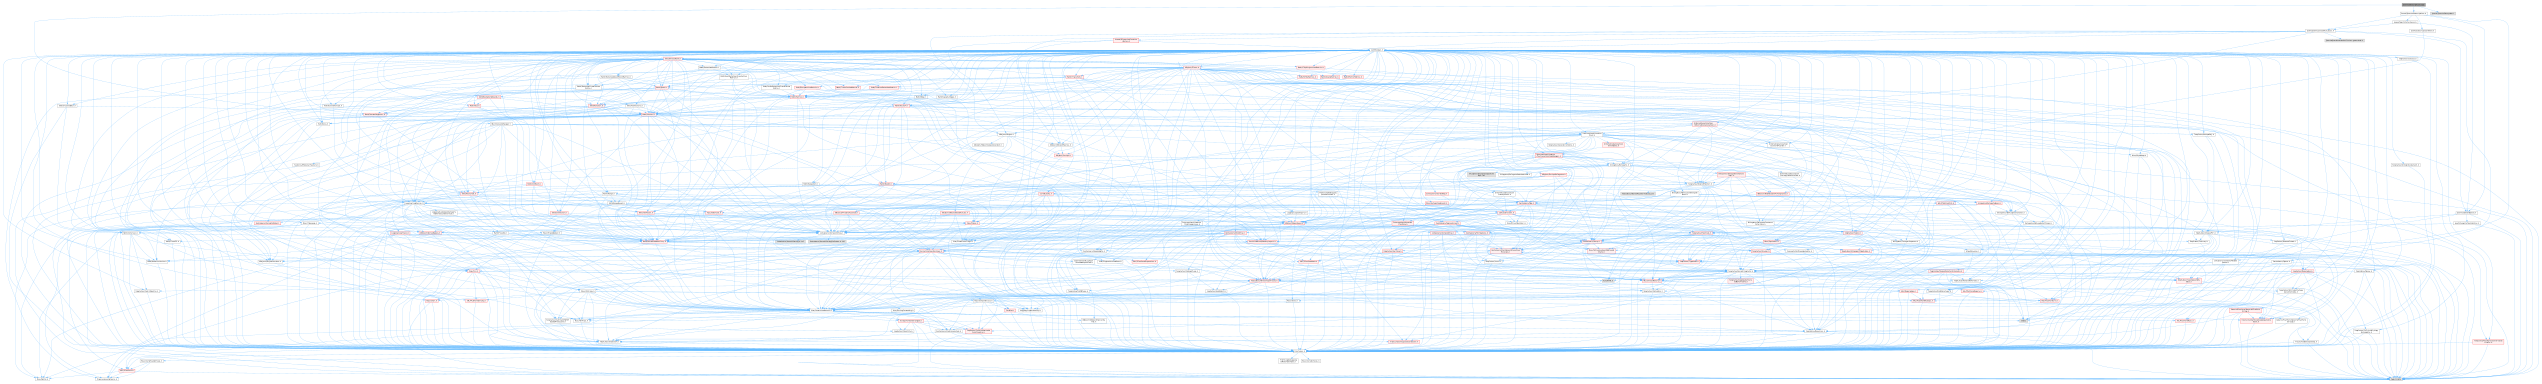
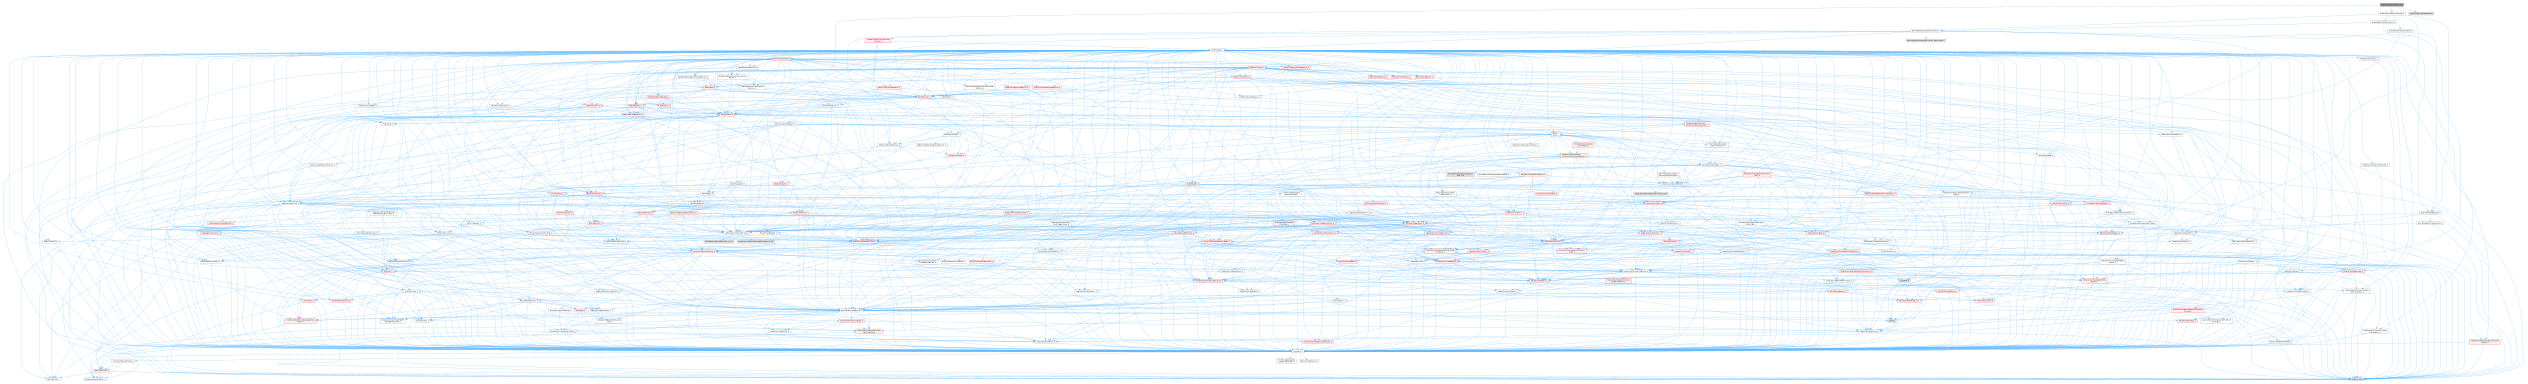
(1592, 135) -> (1556, 135)
none -> (367, 233)
(501, 233) -> (541, 233)
